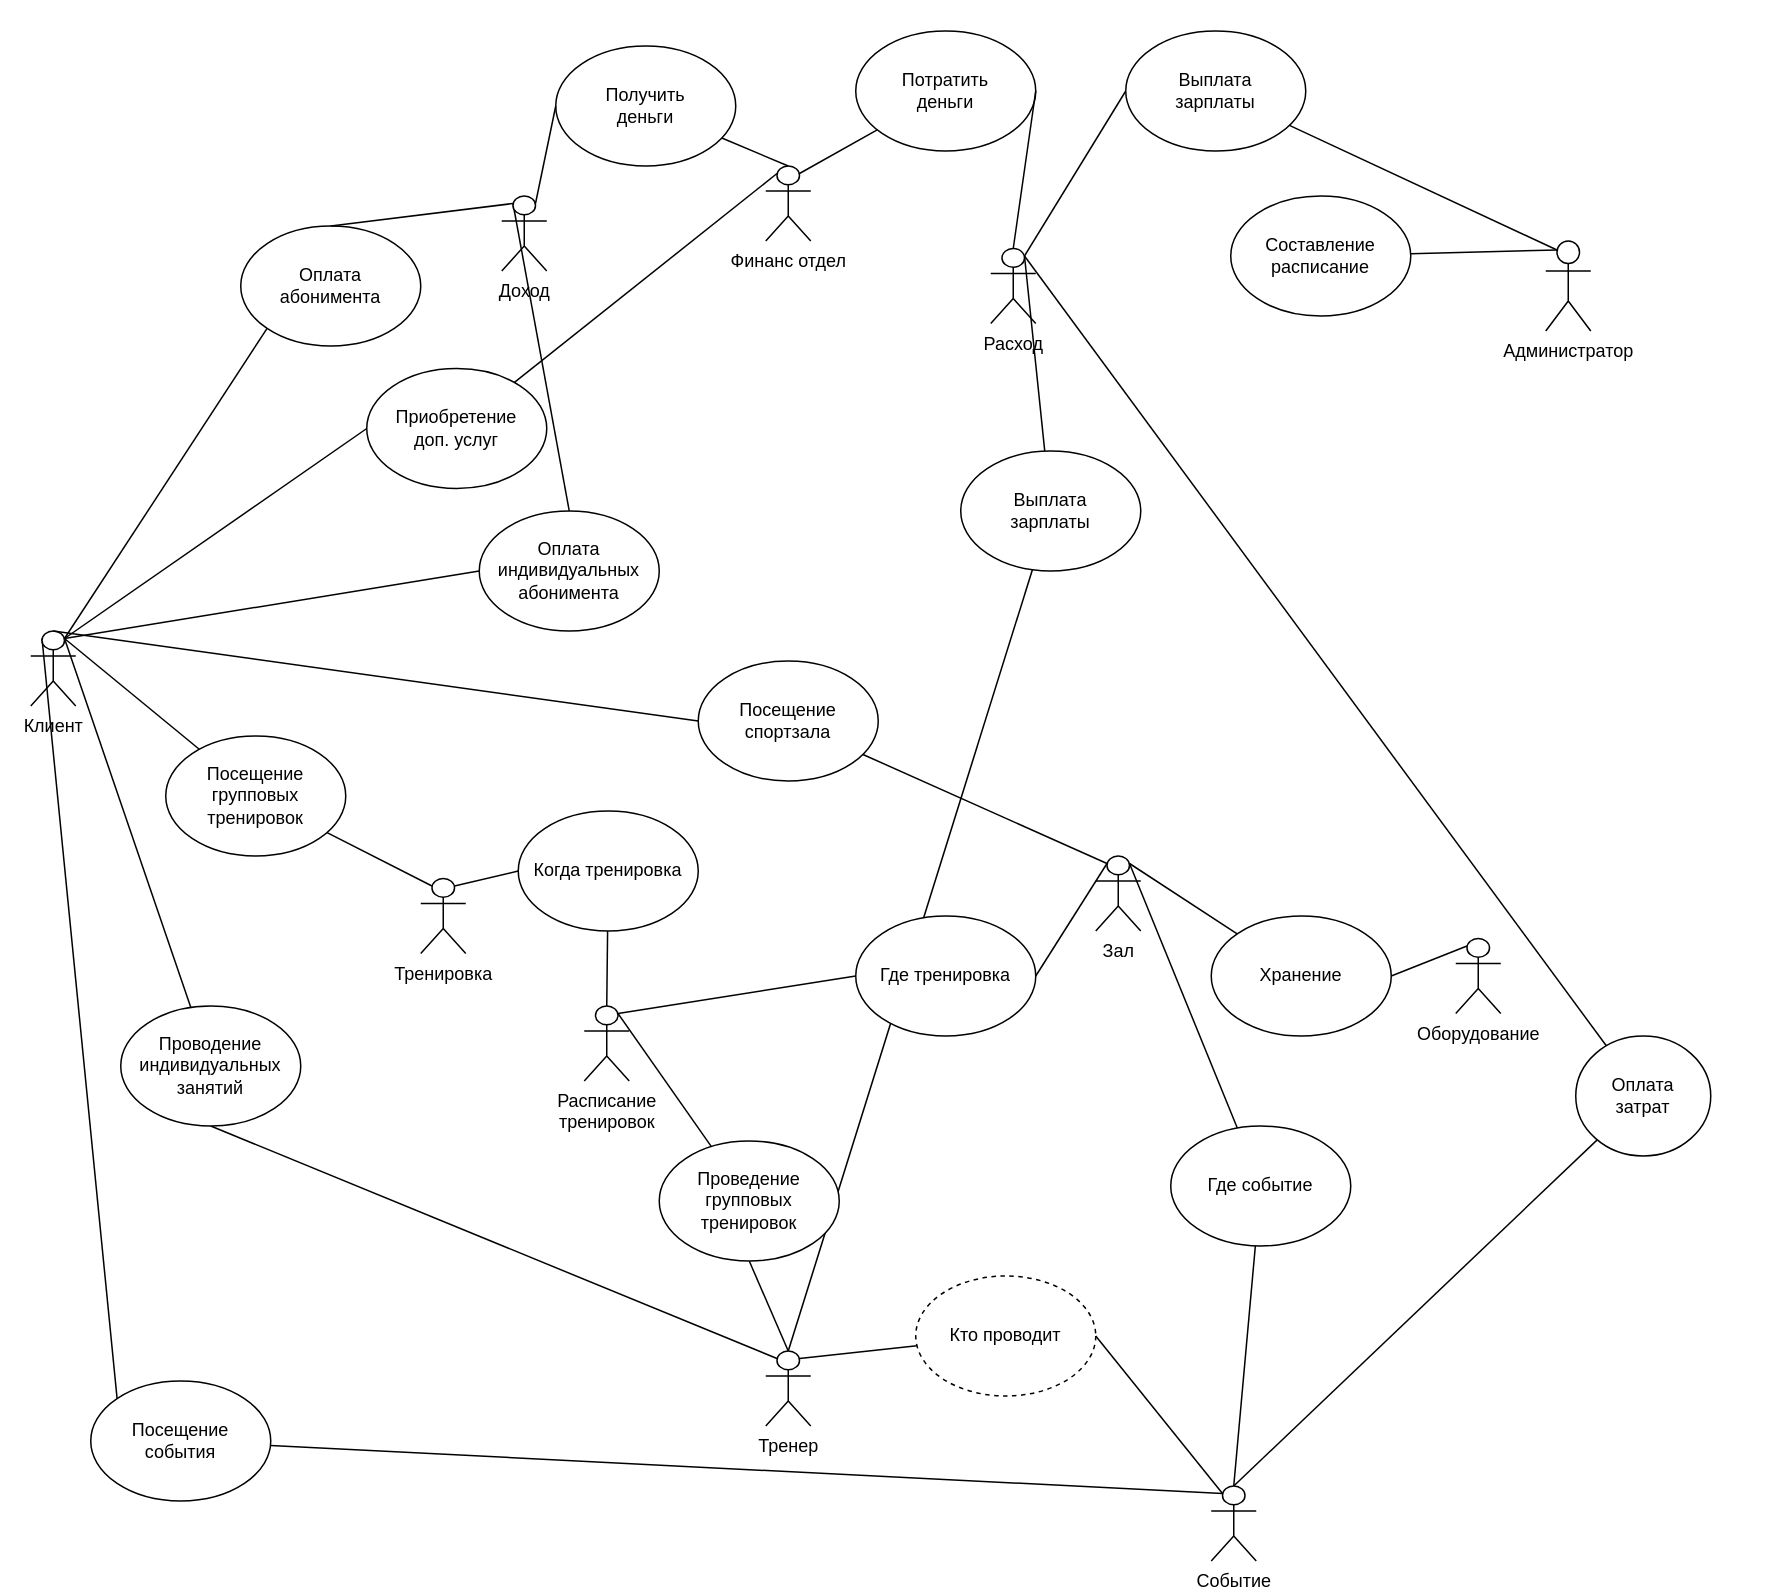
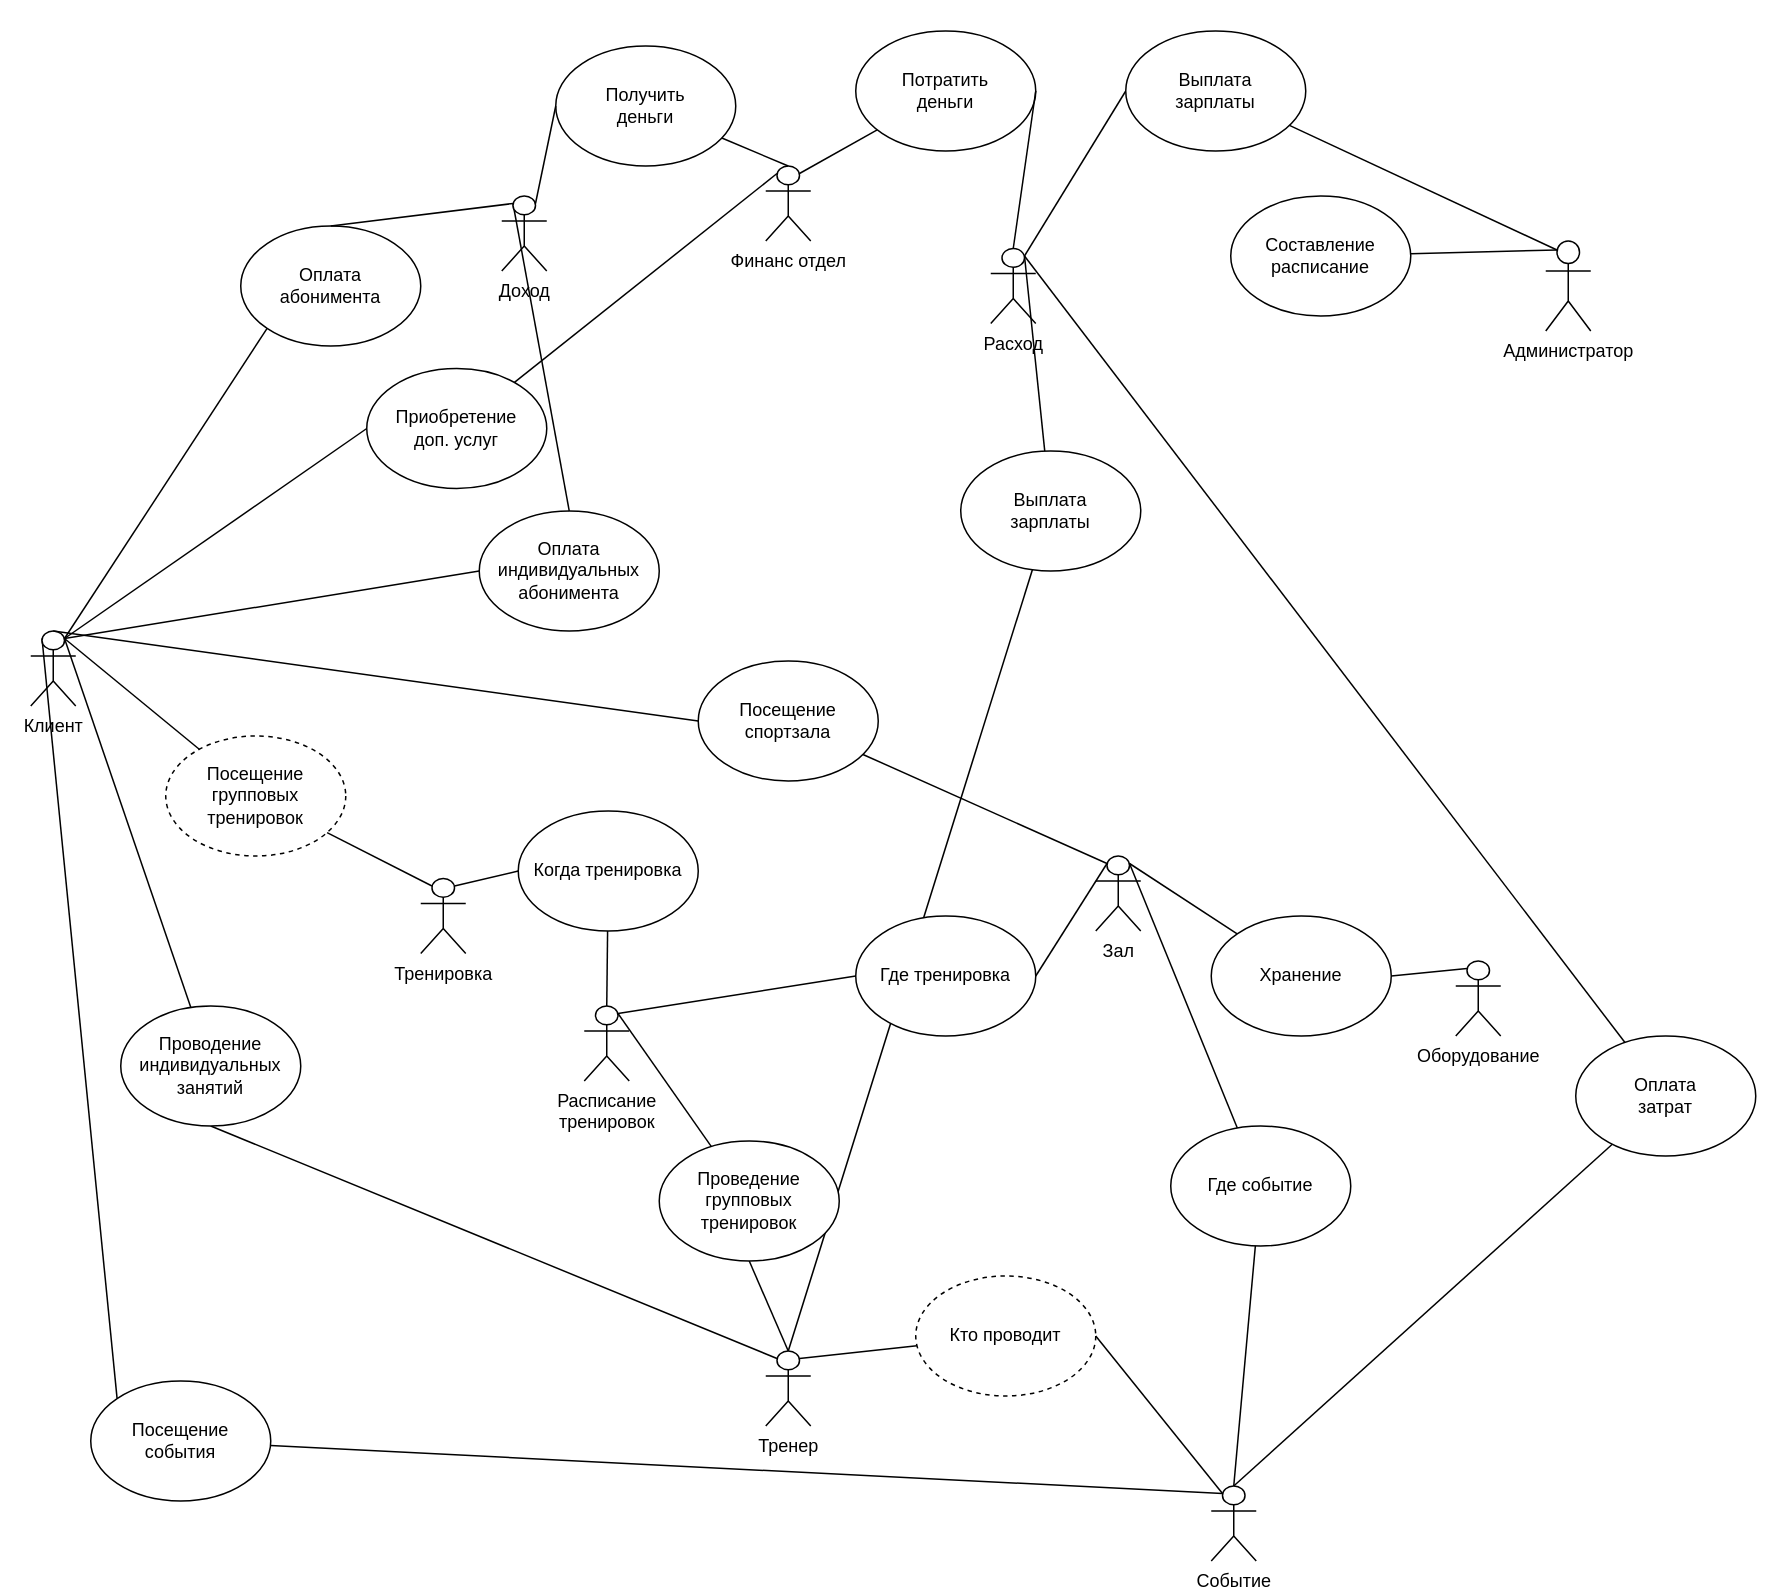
(256, 796) -> (256, 796)
(1478, 976) -> (1478, 998)
(1643, 1096) -> (1666, 1096)
